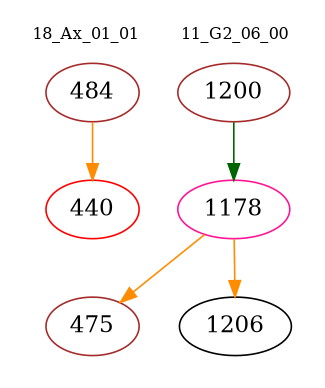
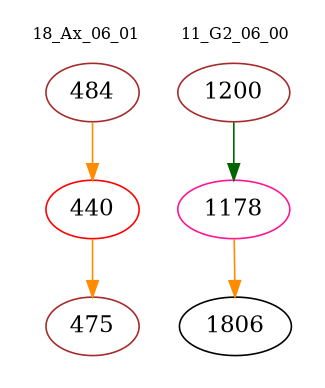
(86, 35) -> (86, 35)
(176, 258) -> (93, 260)
(235, 326) -> (235, 326)
